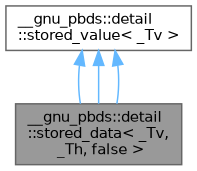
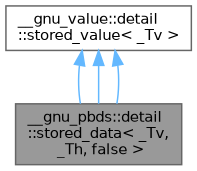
(99, 28) -> (99, 28)
